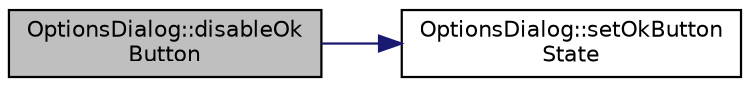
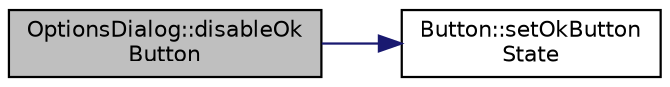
(571, 44) -> (531, 44)
